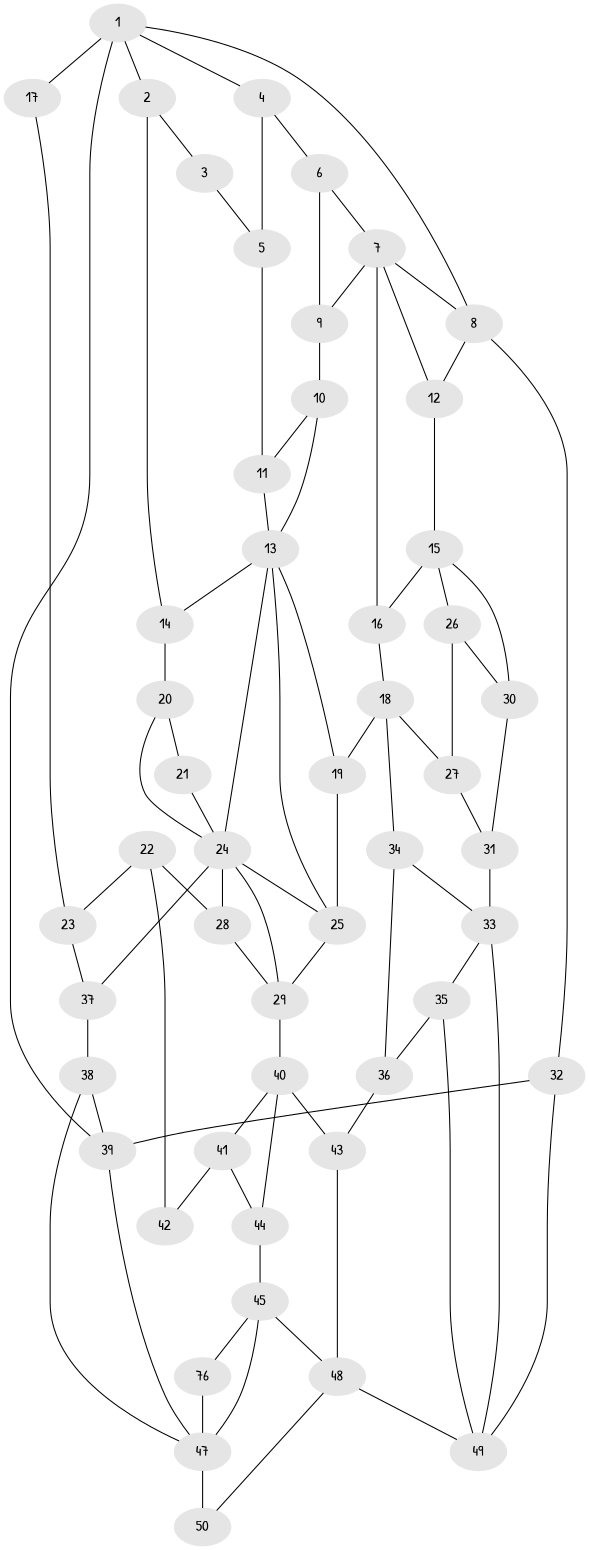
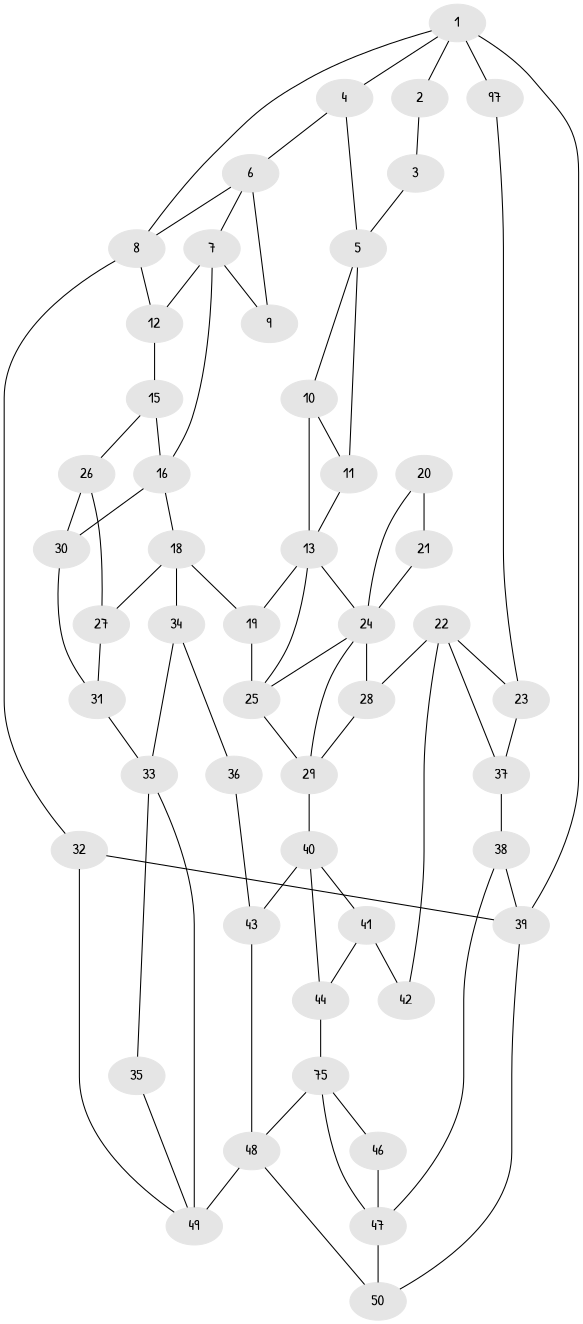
(32, 98) -> (495, 98)
(426, 286) -> (194, 211)
(320, 361) -> (334, 324)
(495, 616) -> (112, 512)
(165, 625) -> none
(152, 928) -> (472, 700)
(413, 1038) -> none
(260, 1301) -> (321, 1076)
(135, 1307) -> (512, 1140)
(203, 1377) -> (378, 1151)
